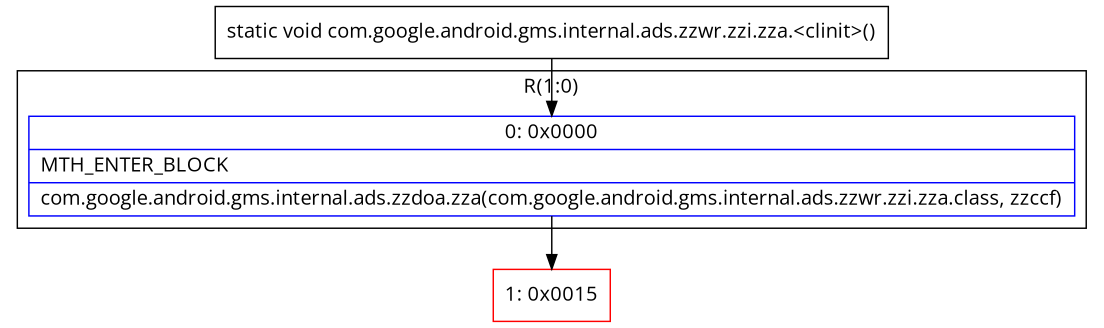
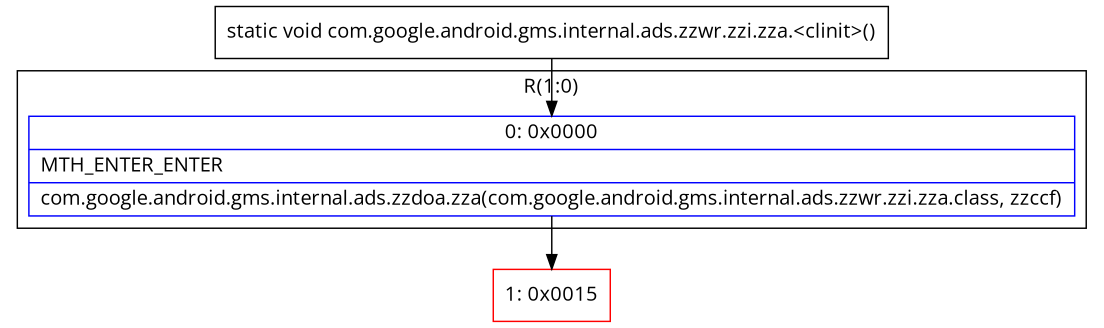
(134, 165) -> (132, 165)
